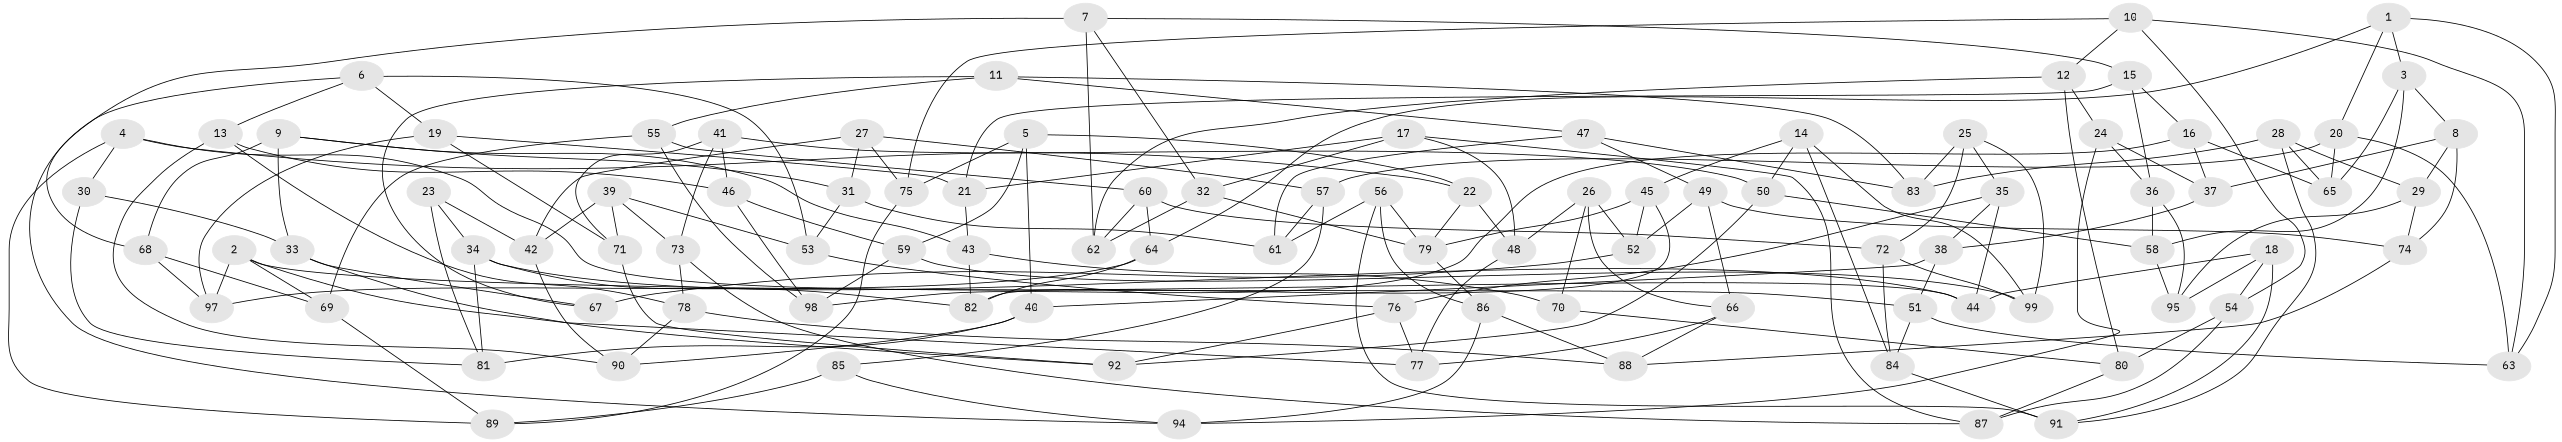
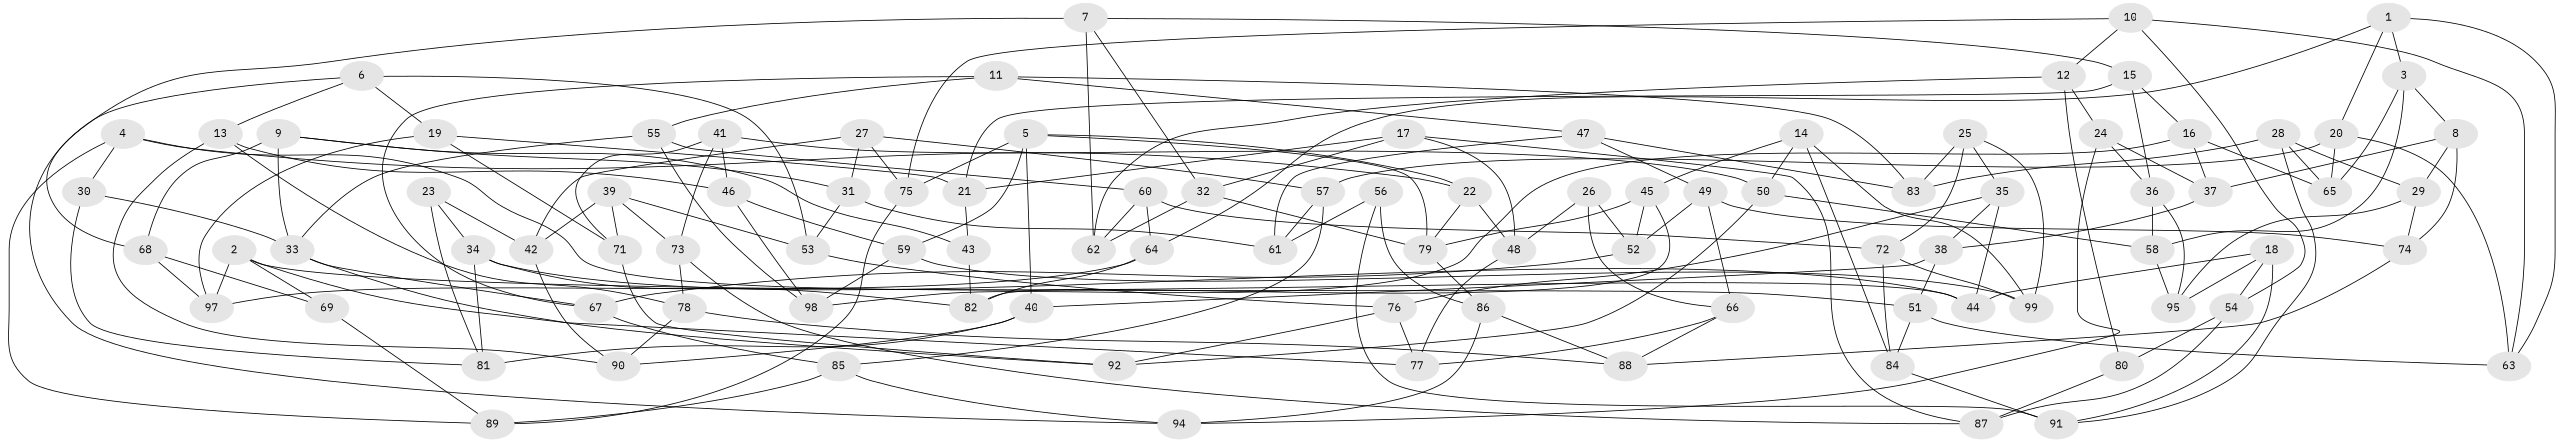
(446, 160) -> (447, 159)
(1403, 221) -> (1261, 150)
(1559, 308) -> none
none -> (714, 344)
